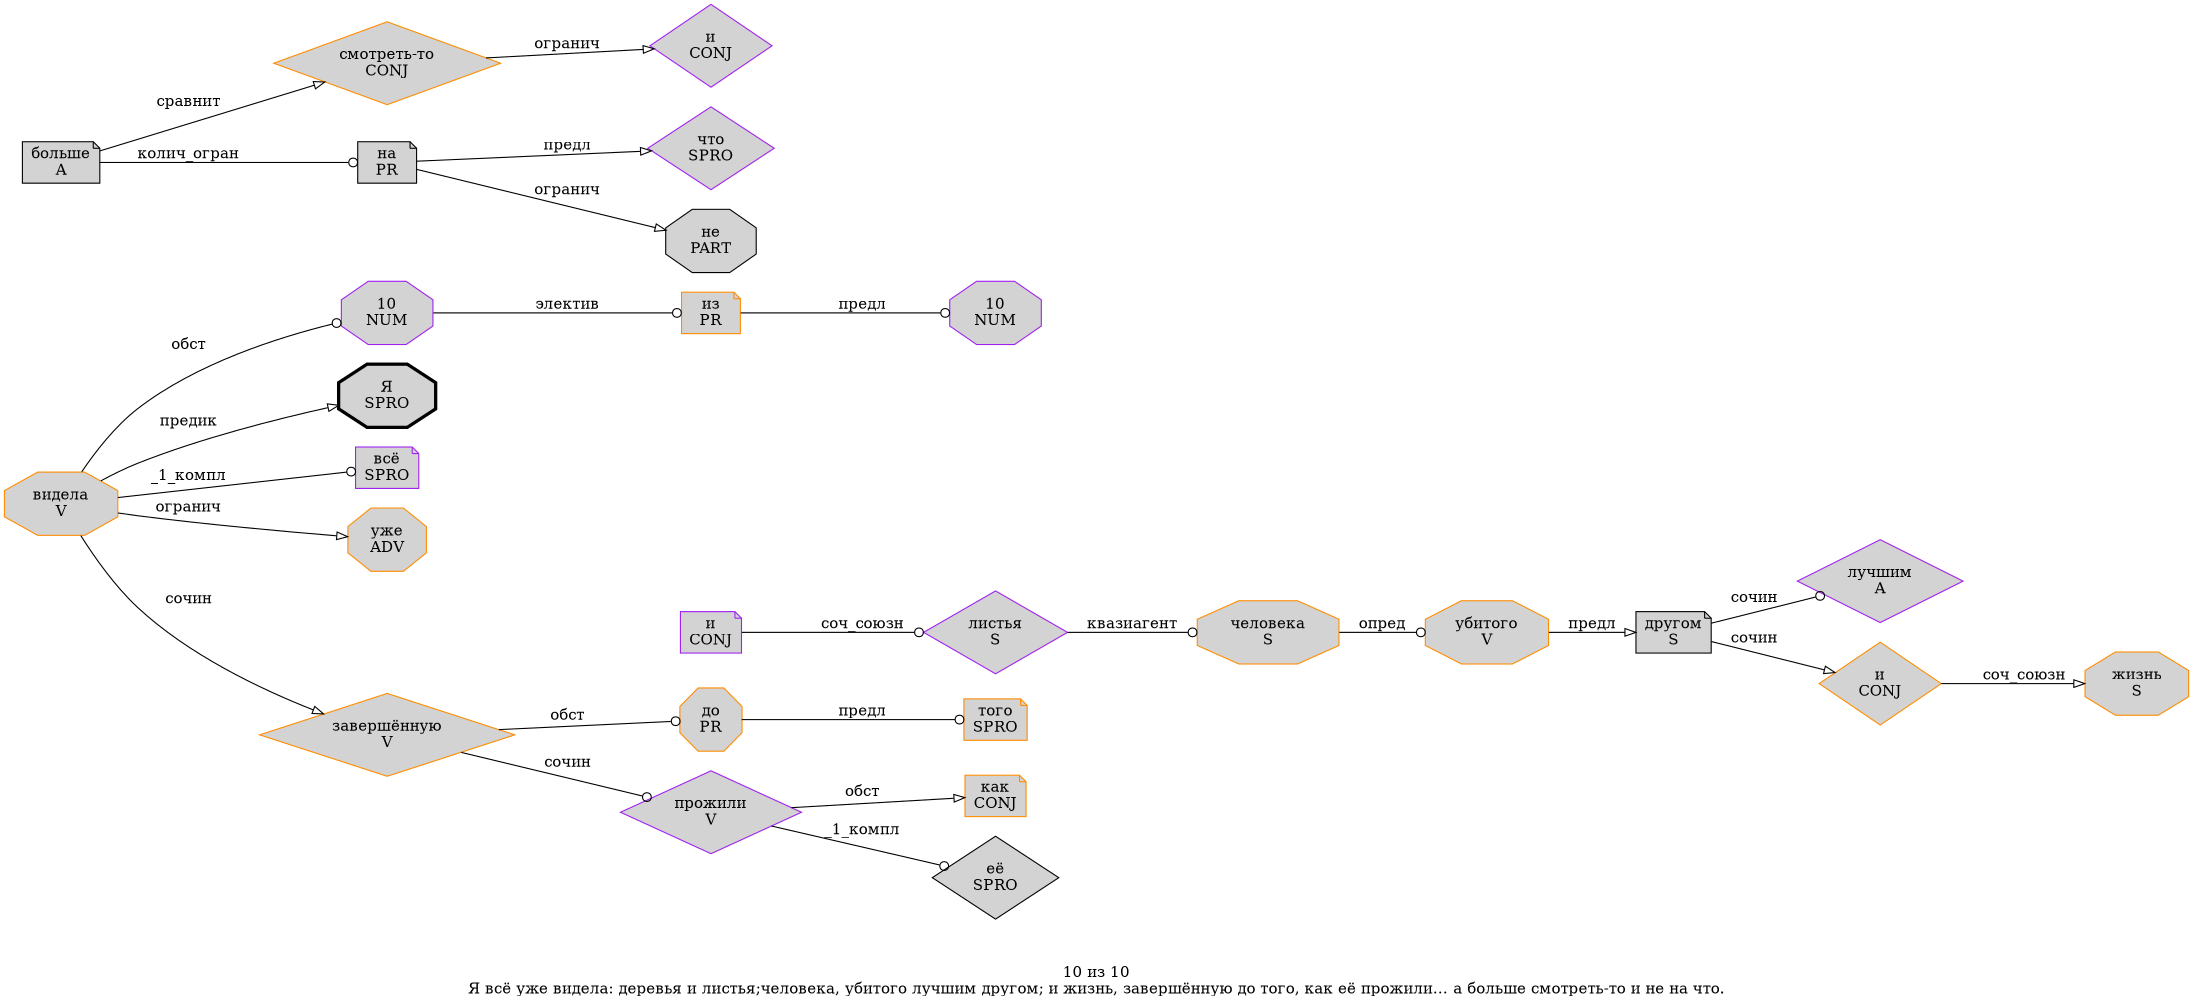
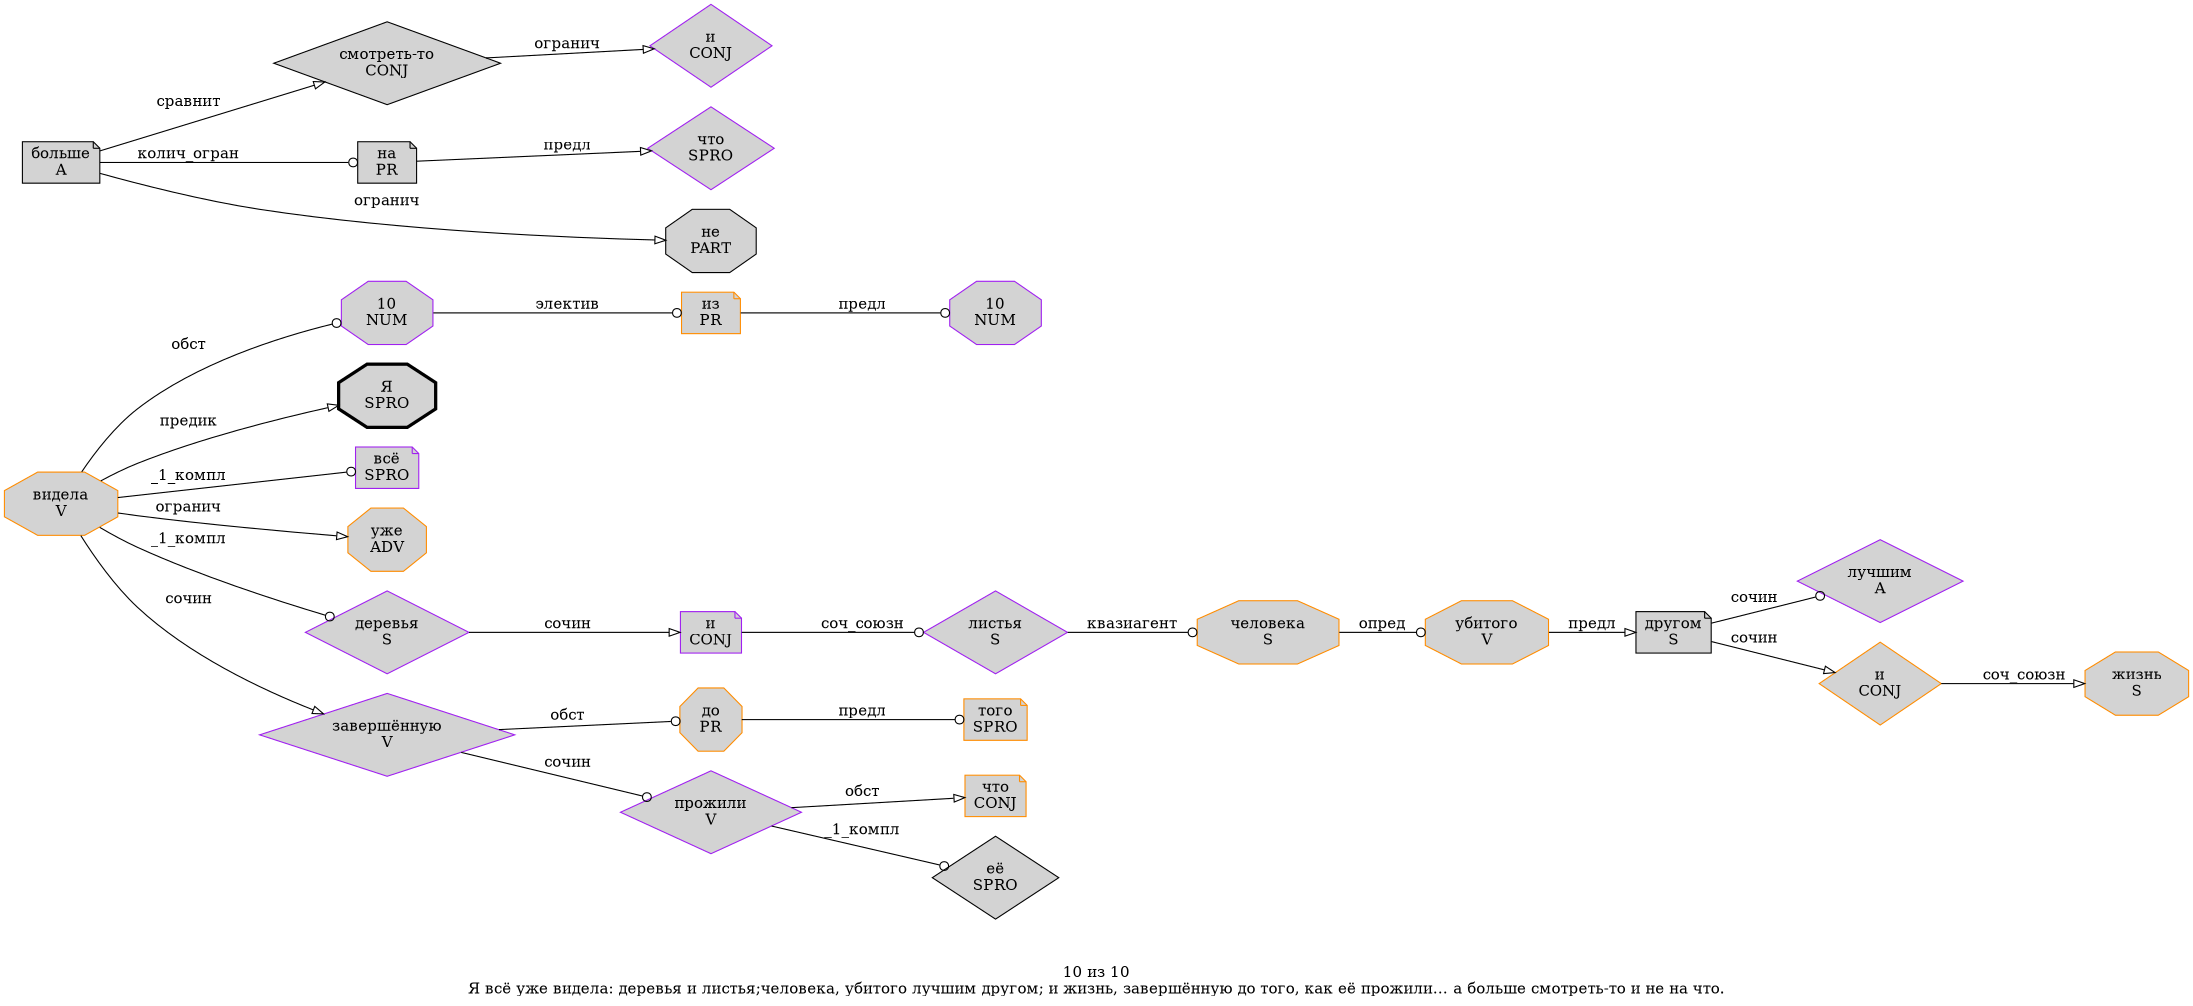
(387, 63) -> (387, 63)
(536, 199) -> (375, 223)
none -> (387, 632)
(387, 735) -> (387, 735)
(996, 796) -> (996, 796)
